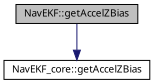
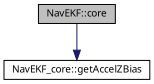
(77, 14) -> (77, 14)
